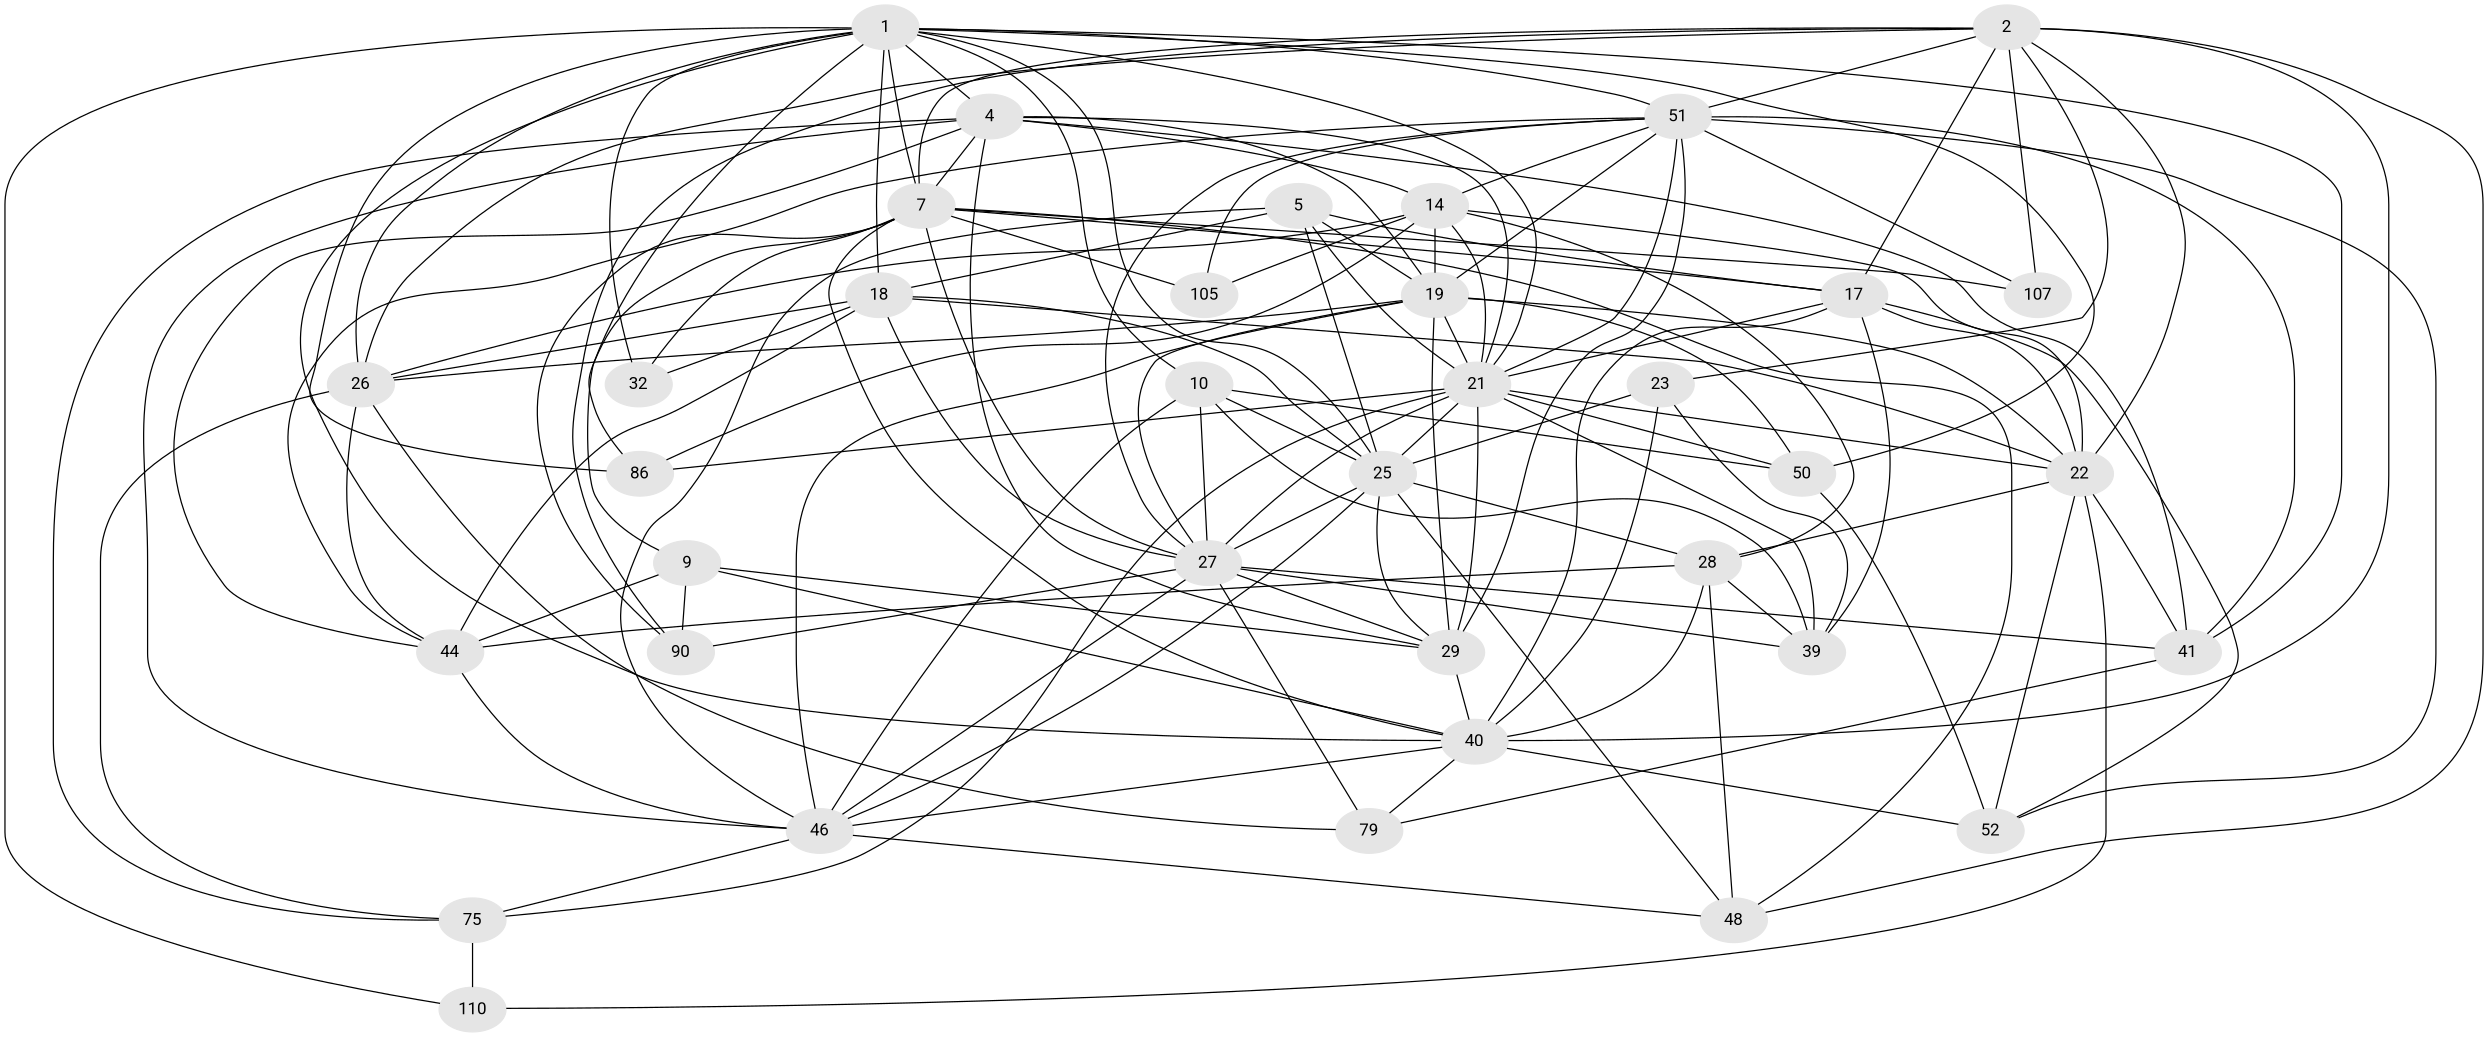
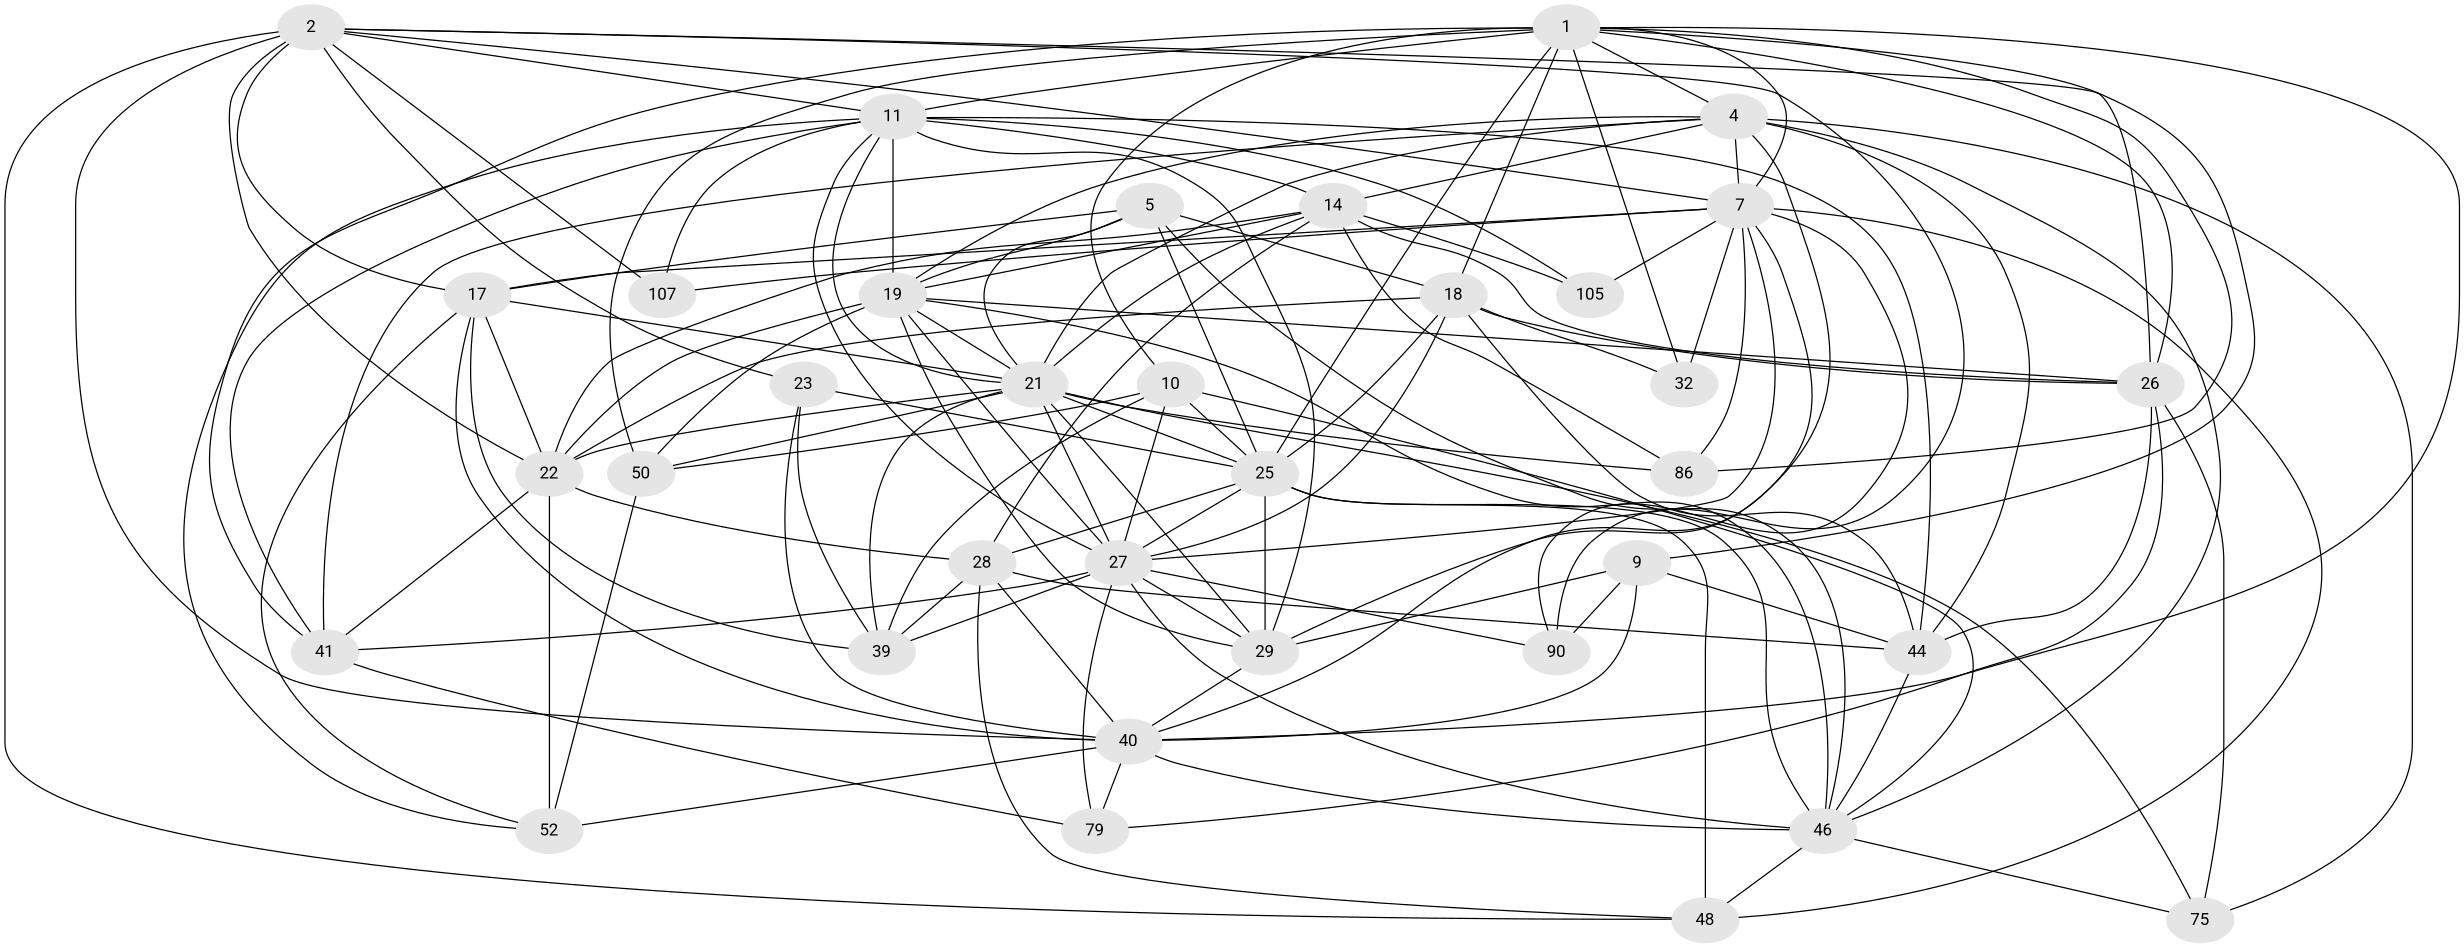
(1320, 99) -> none
(1678, 117) -> (893, 117)
(473, 1010) -> none
